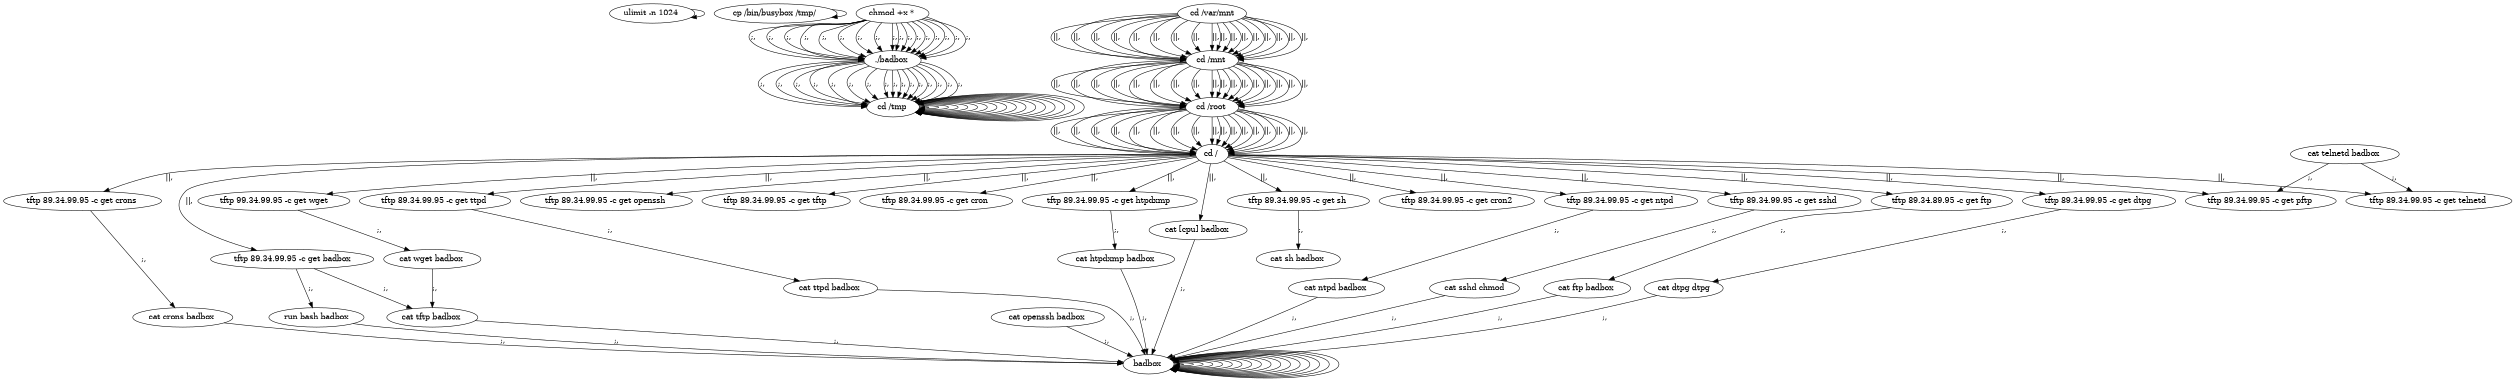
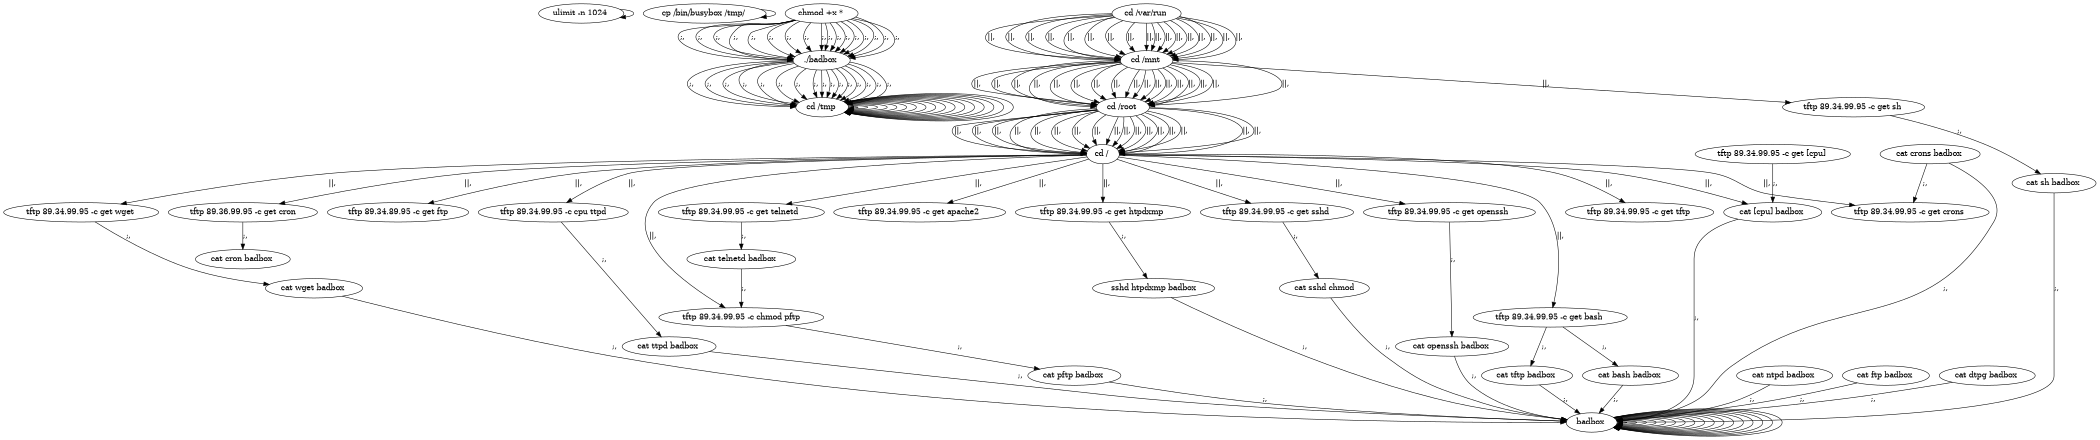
(1212, 13) -> (1147, 13)
none -> (1773, 154)
(1250, 175) -> (1479, 82)
(2384, 176) -> (741, 233)
(274, 201) -> (81, 212)
(435, 201) -> (553, 212)
(936, 201) -> (243, 212)
(1457, 201) -> (920, 212)
(1621, 201) -> none
(2099, 201) -> none
(2261, 201) -> (741, 317)
(1749, 230) -> none
(131, 257) -> (1921, 181)
none -> (243, 259)
(292, 259) -> (1550, 317)
(1116, 259) -> (1154, 288)
none -> (1451, 277)
(432, 286) -> (947, 398)
(1684, 288) -> (1987, 376)
(316, 317) -> (1630, 376)
none -> (1074, 376)
none -> (1934, 411)
